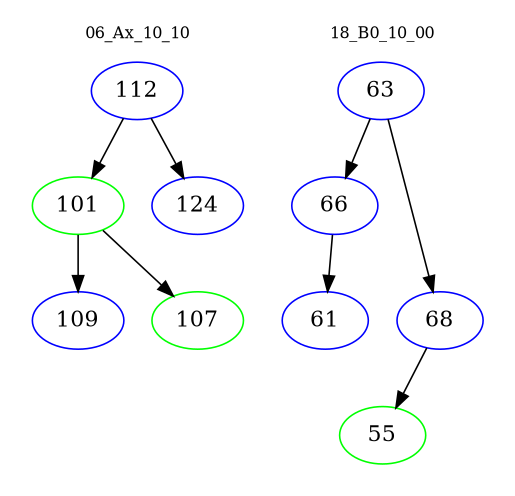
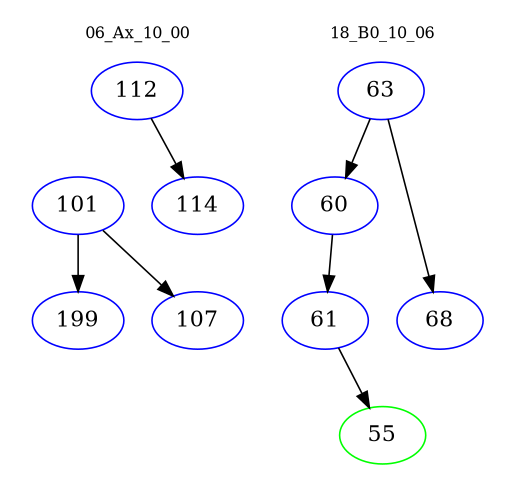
(138, 34) -> (138, 34)
(383, 34) -> (383, 34)
(112, 141) -> none
(78, 206) -> (78, 206)
(198, 206) -> (198, 206)
(335, 206) -> (335, 206)
(78, 320) -> (78, 320)
(198, 320) -> (198, 320)
(415, 371) -> (350, 371)
